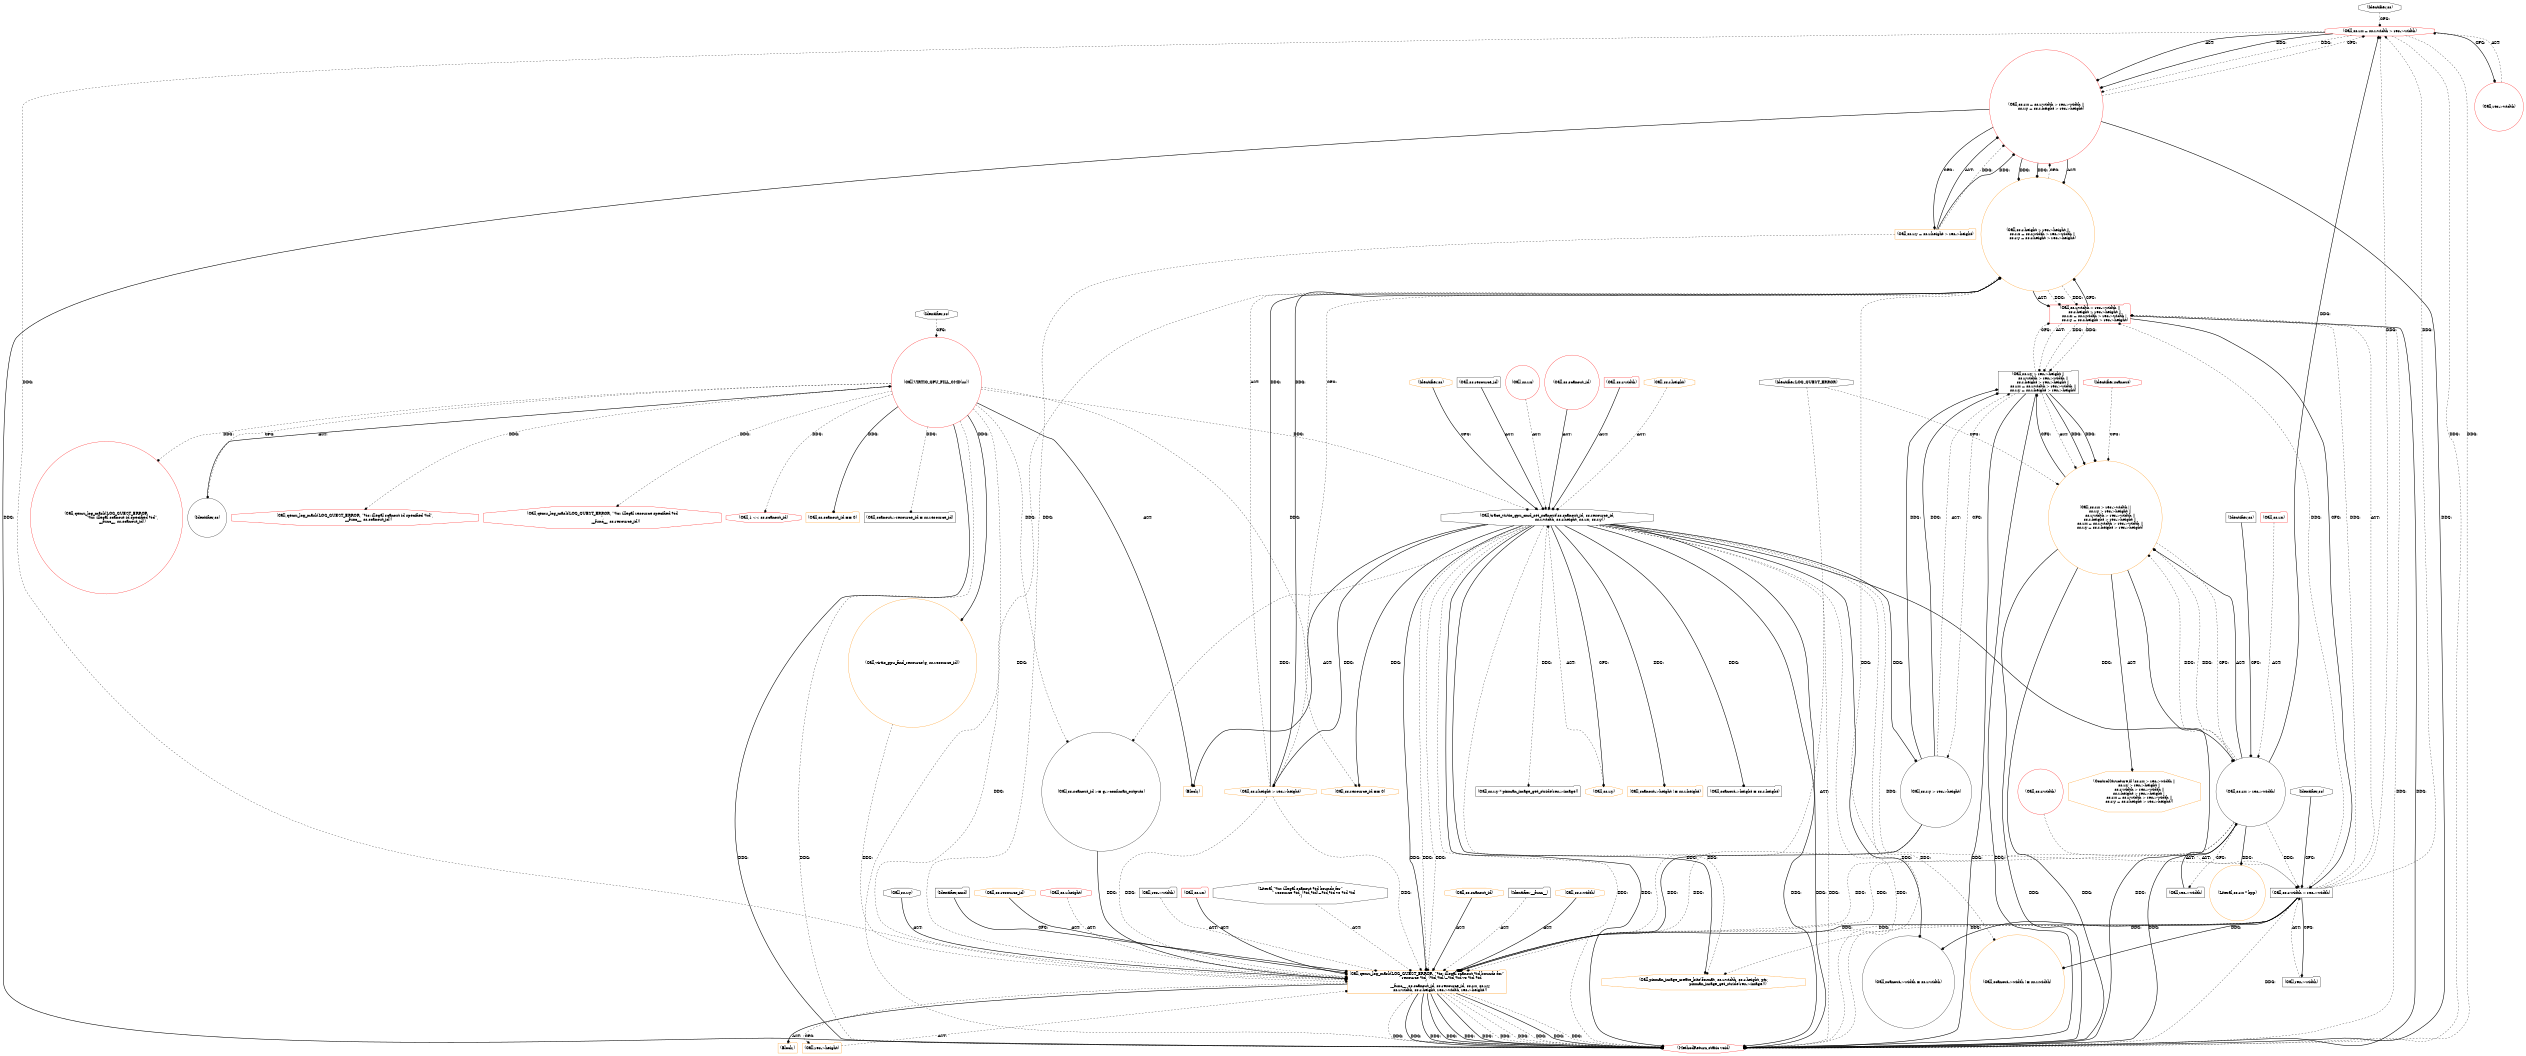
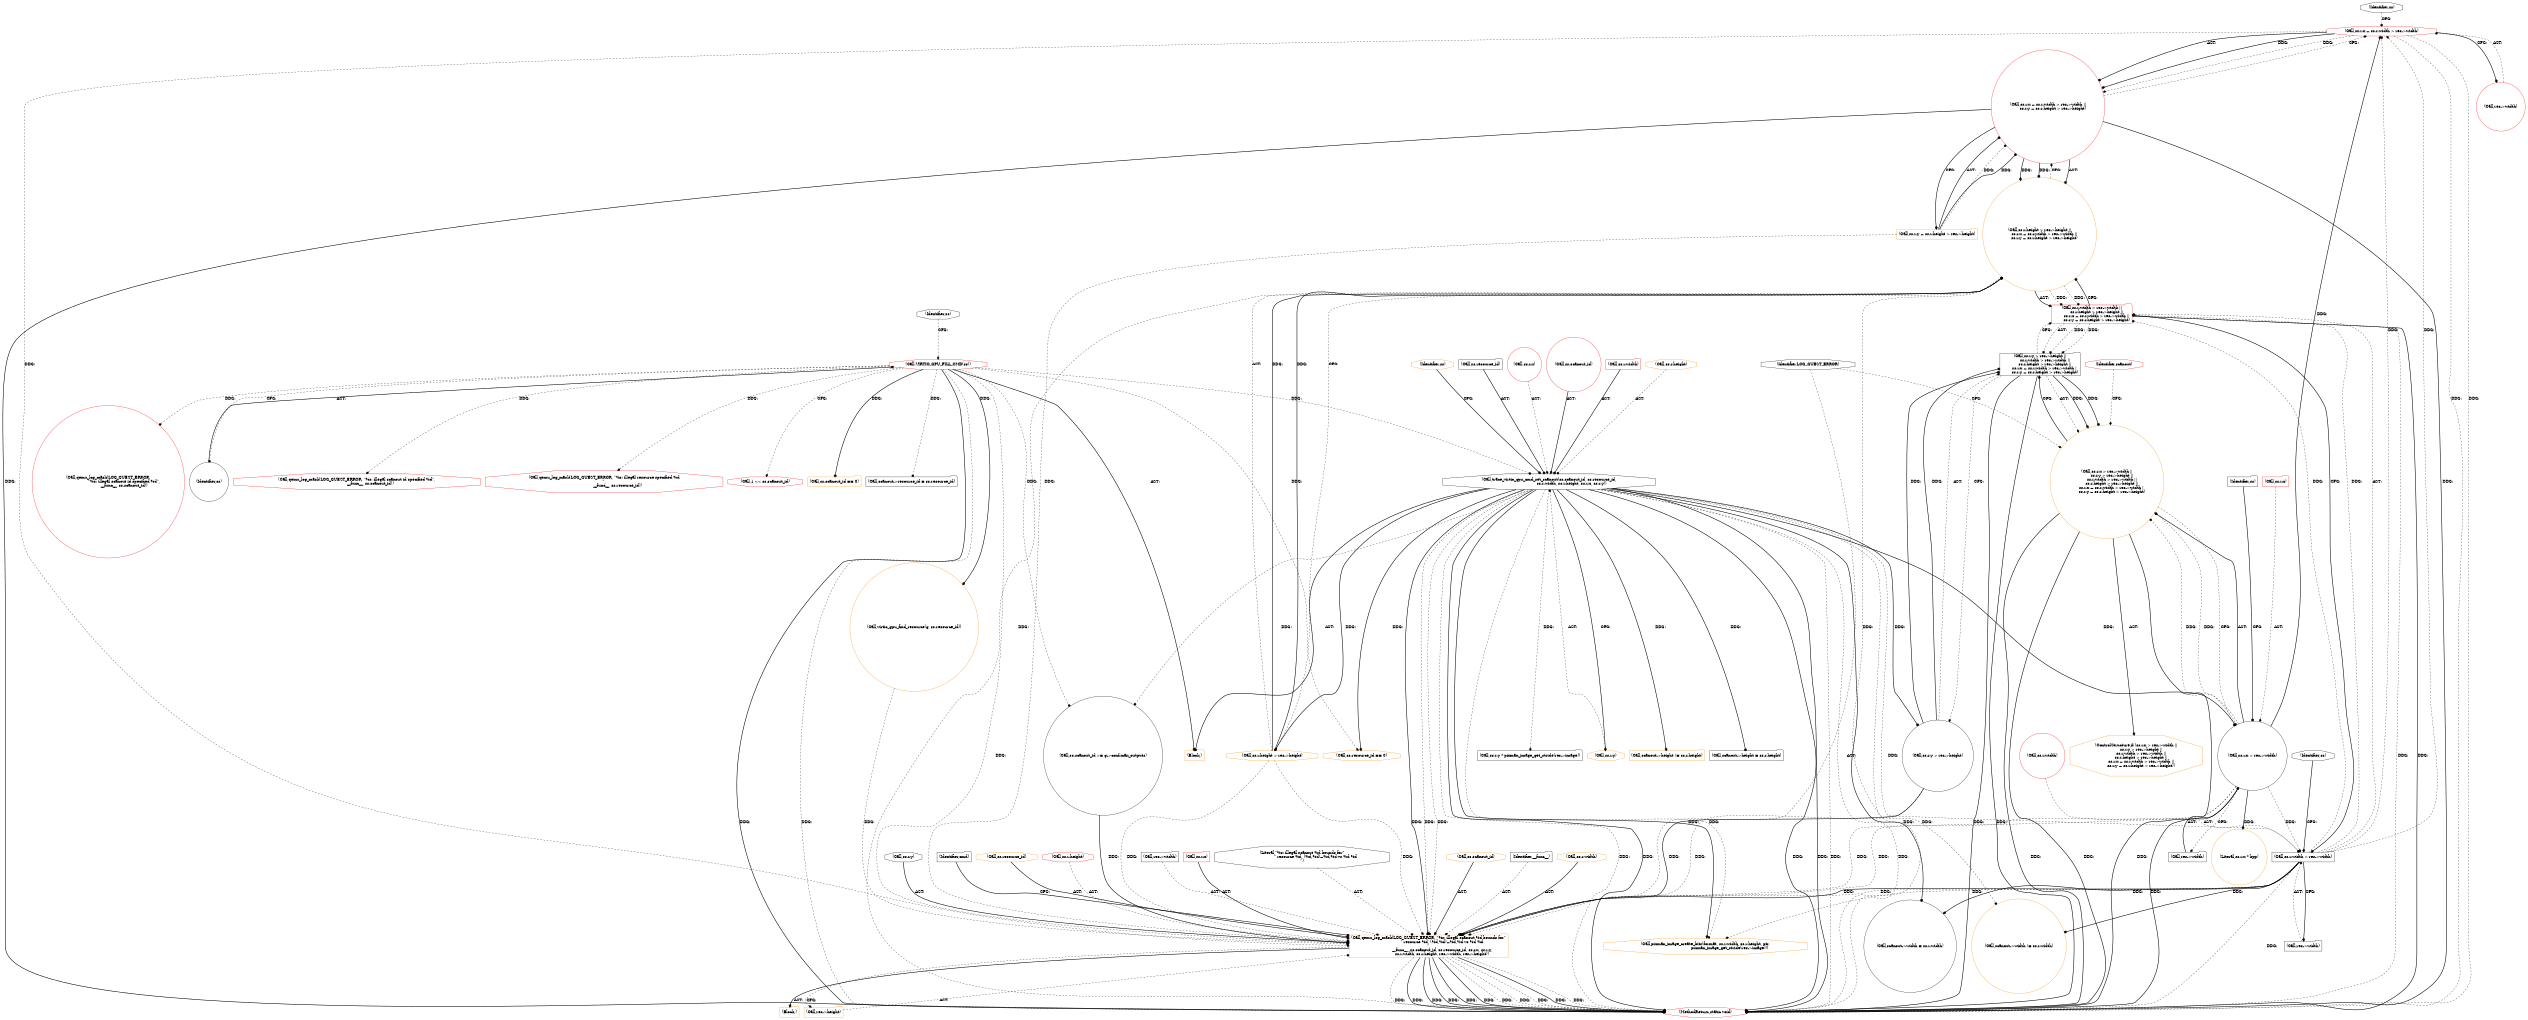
(936, 382) -> (938, 364)
(818, 435) -> (823, 399)
